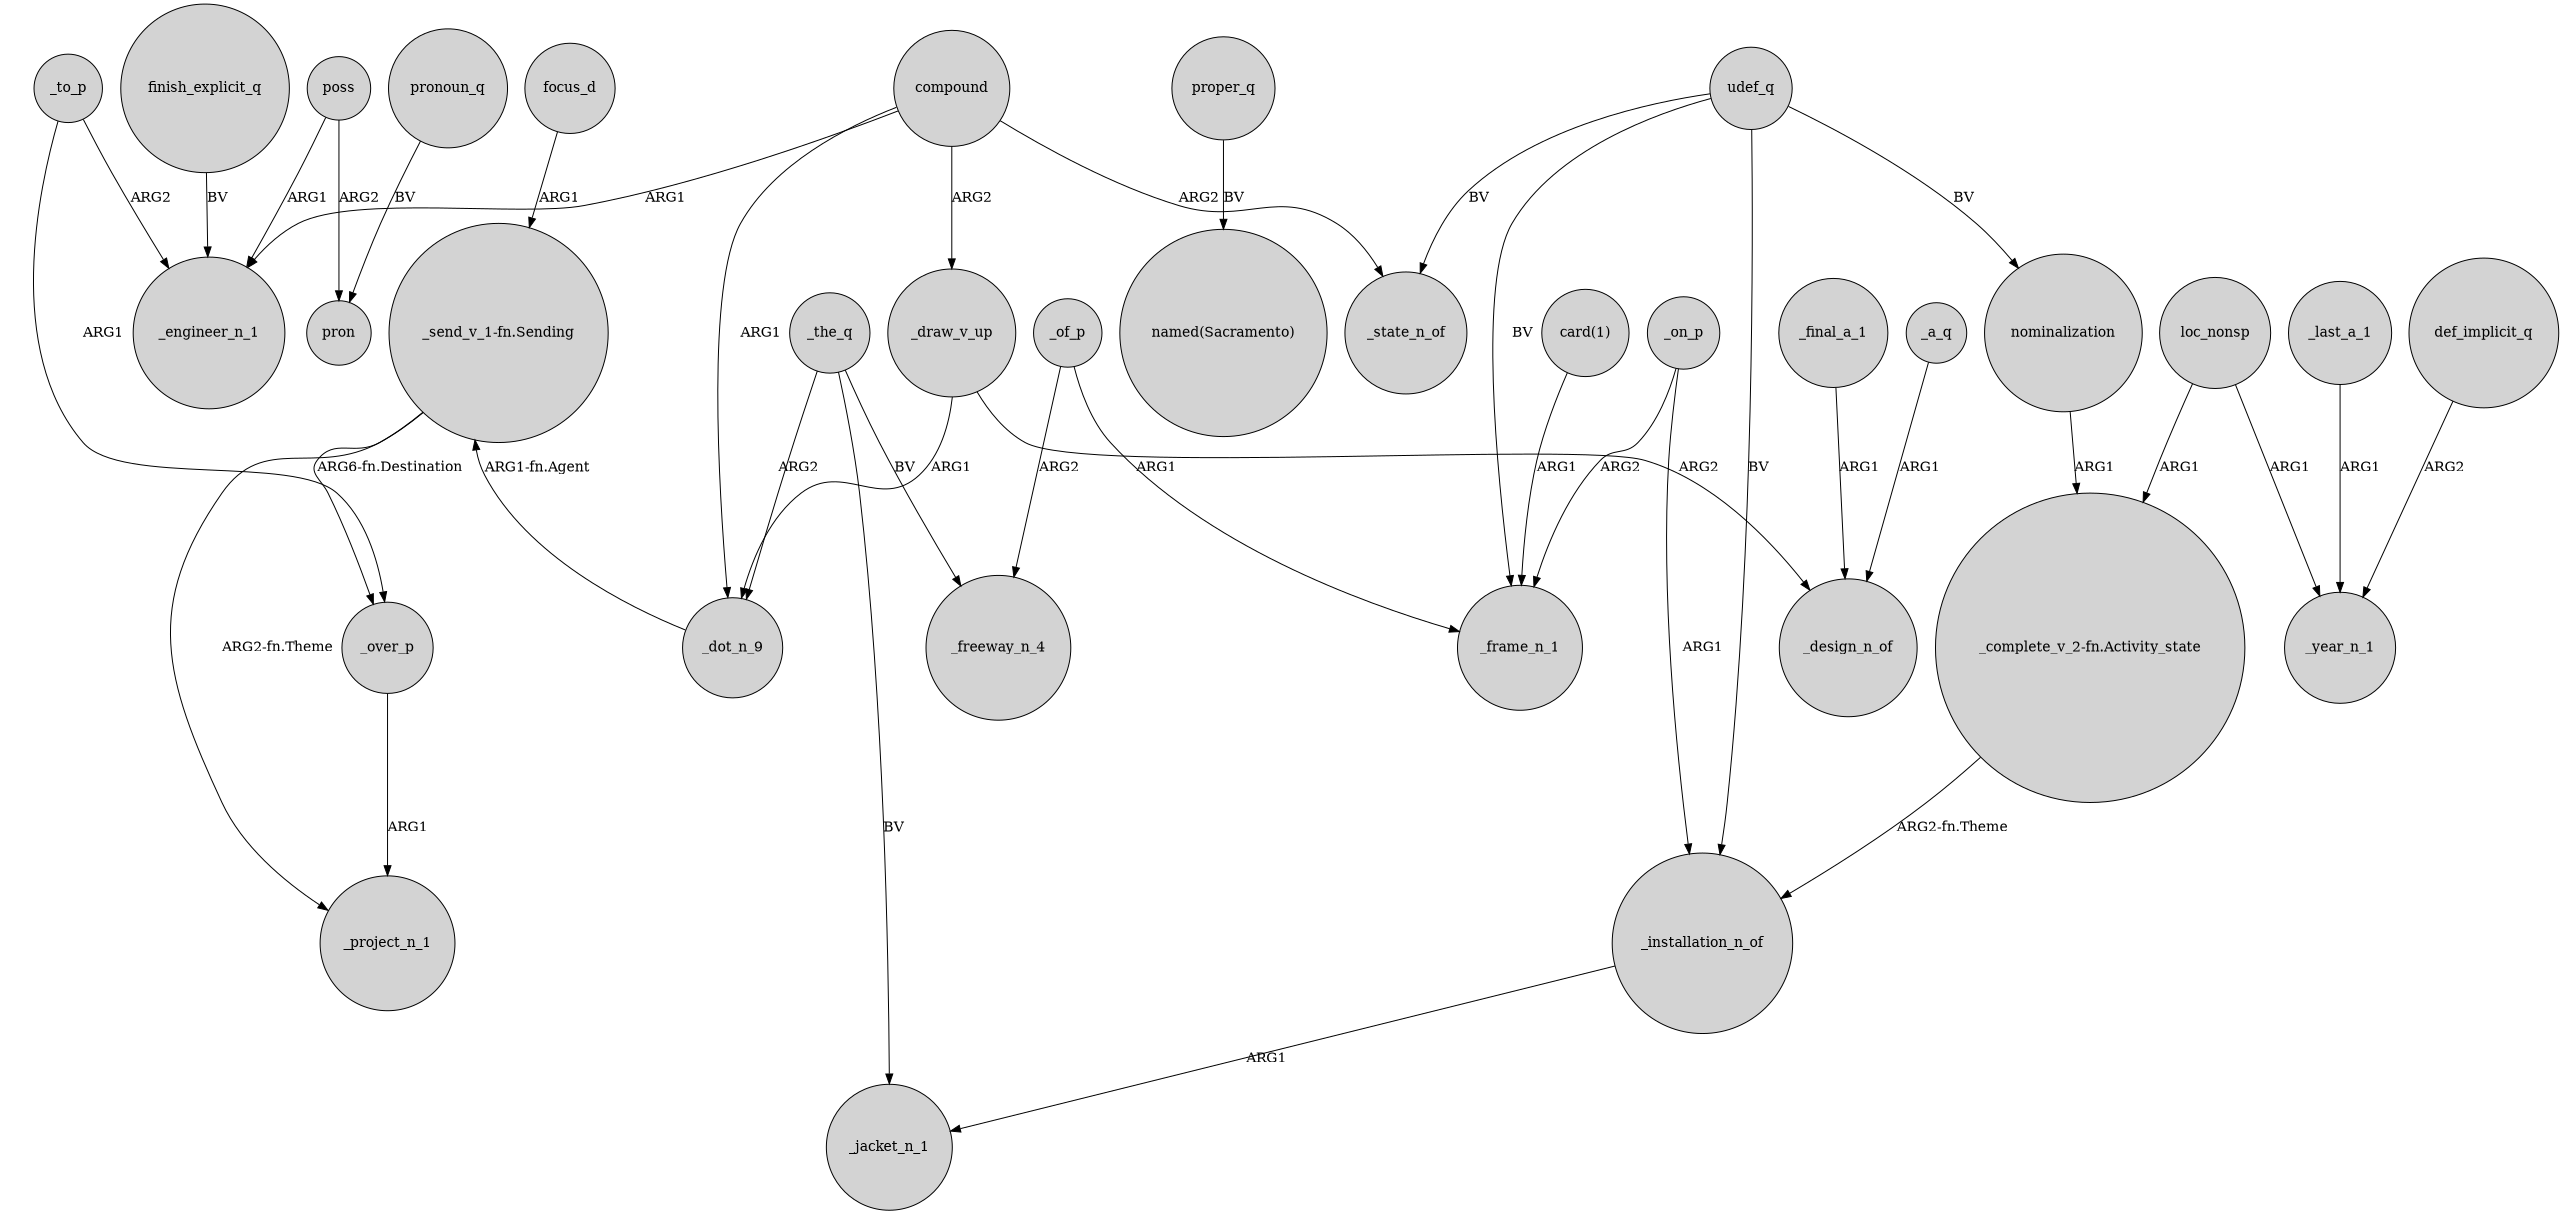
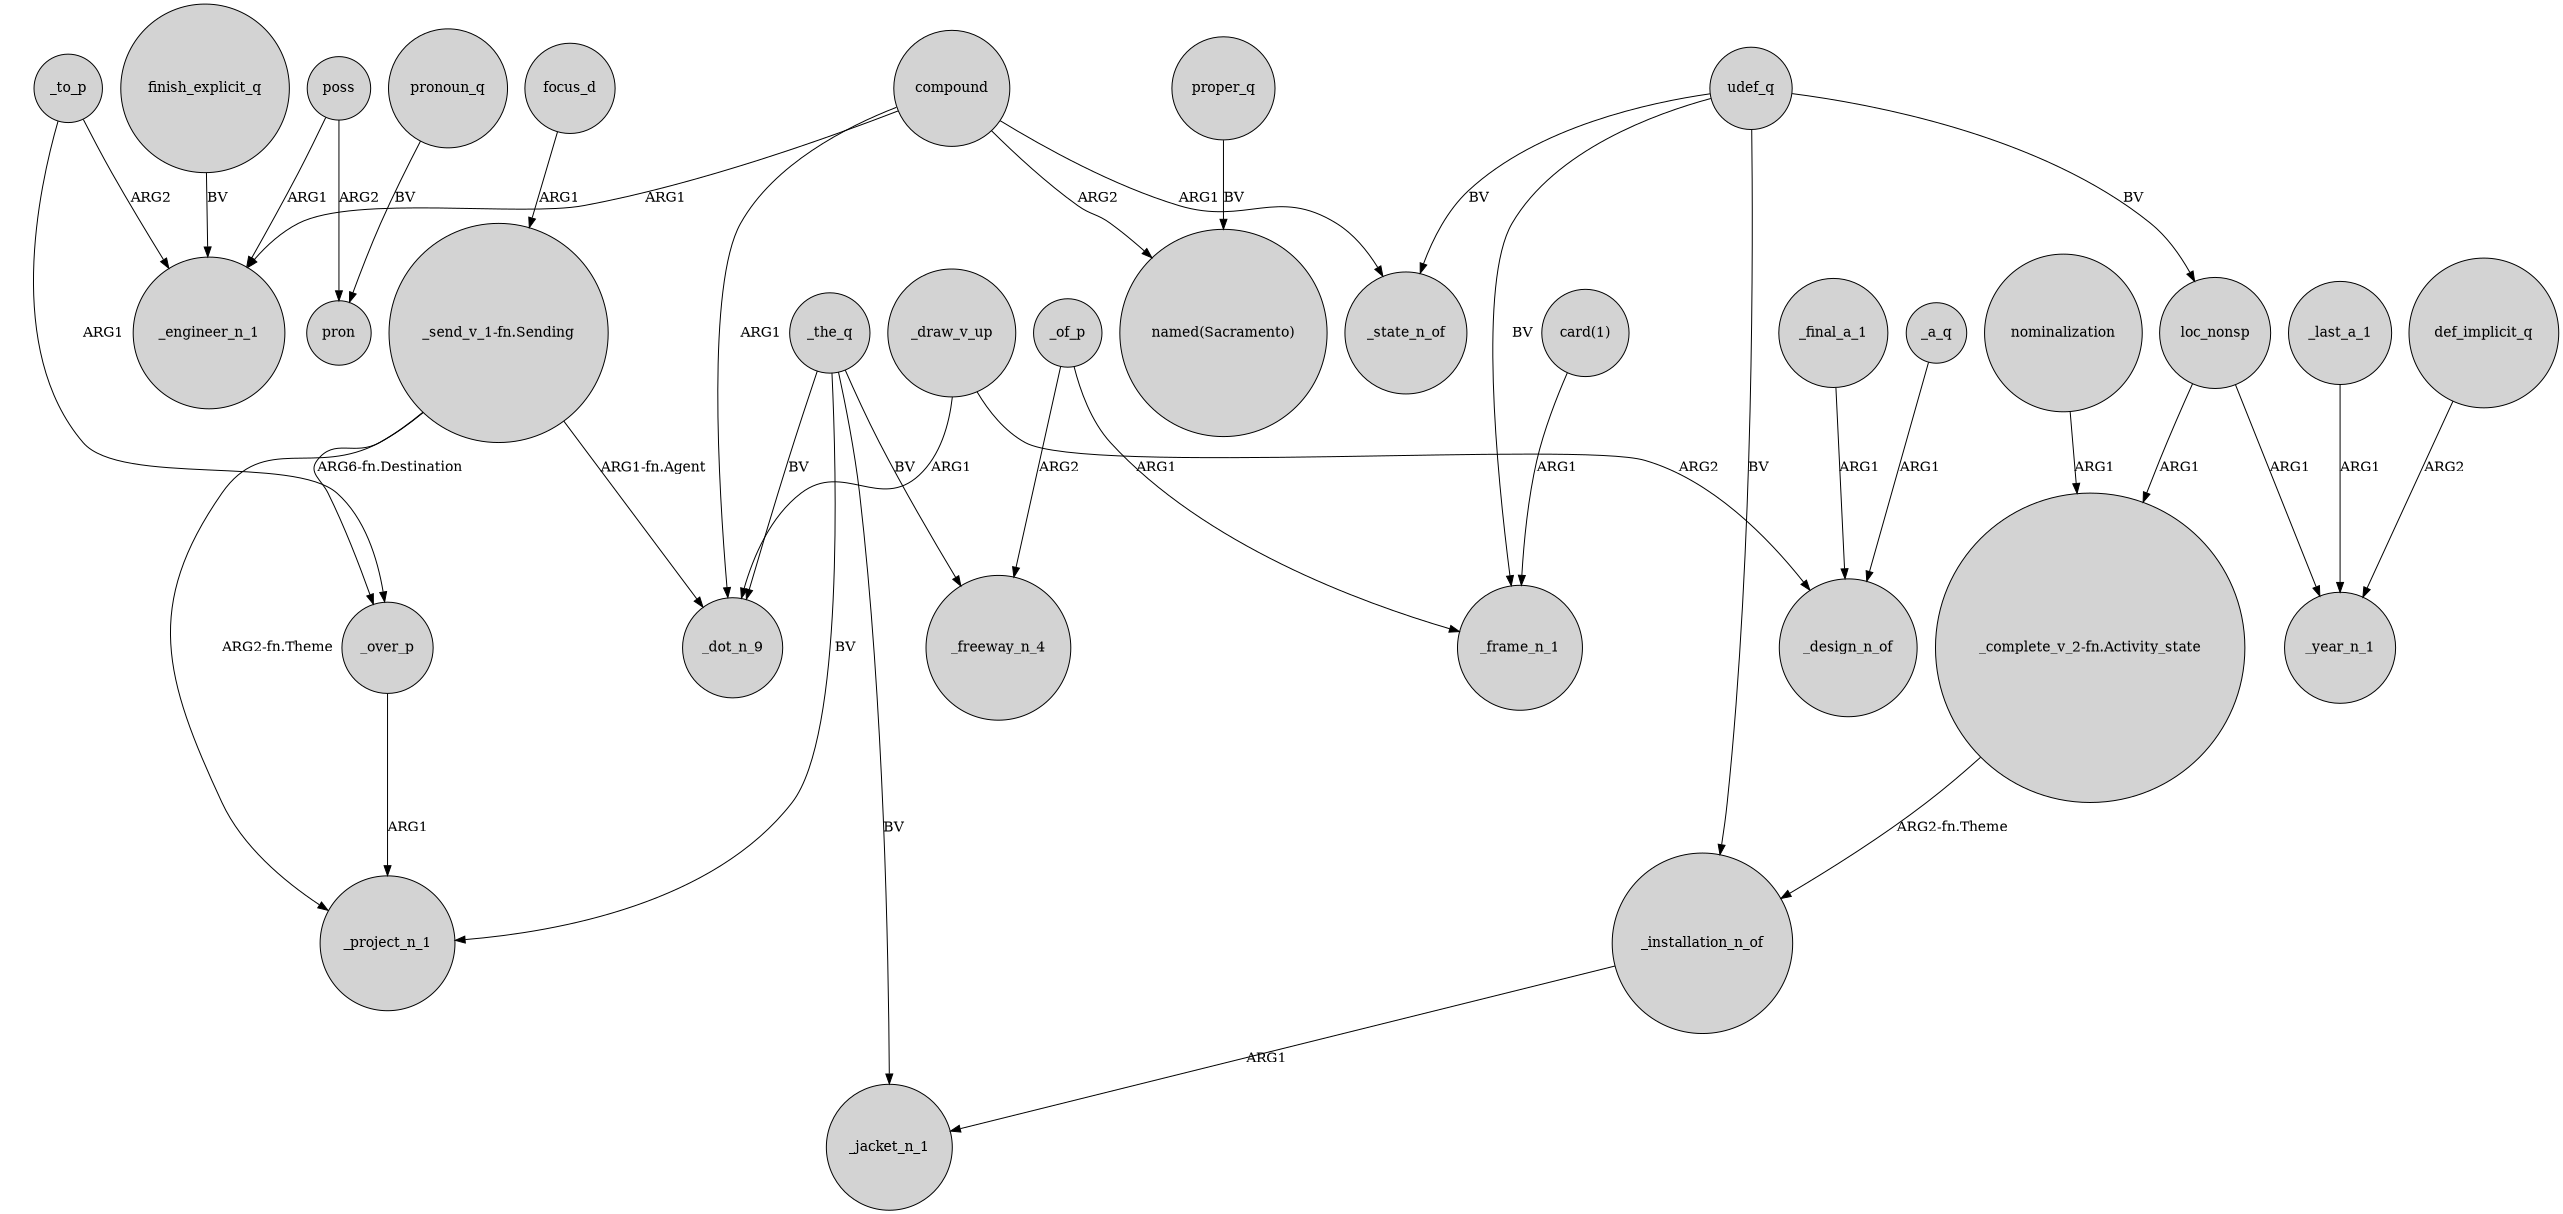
(1908, 173) -> (2010, 146)
(1199, 198) -> (1199, 198)
(952, 203) -> (1064, 196)
(1684, 333) -> none
(799, 468) -> (799, 468)
(561, 561) -> (630, 510)
none -> (808, 770)
